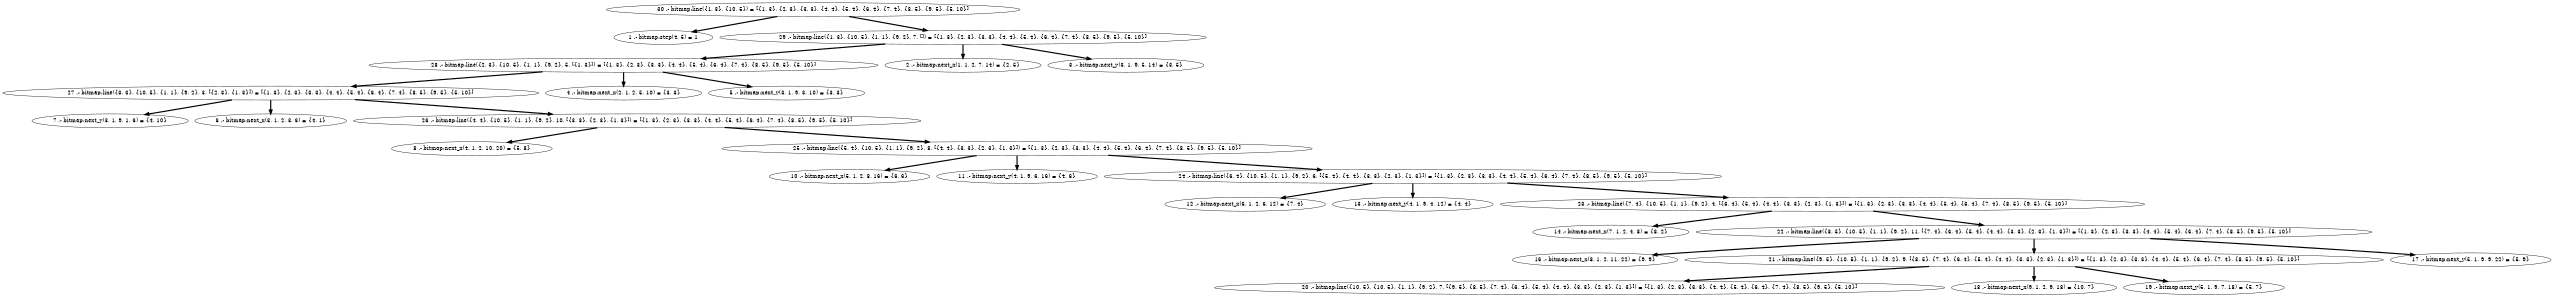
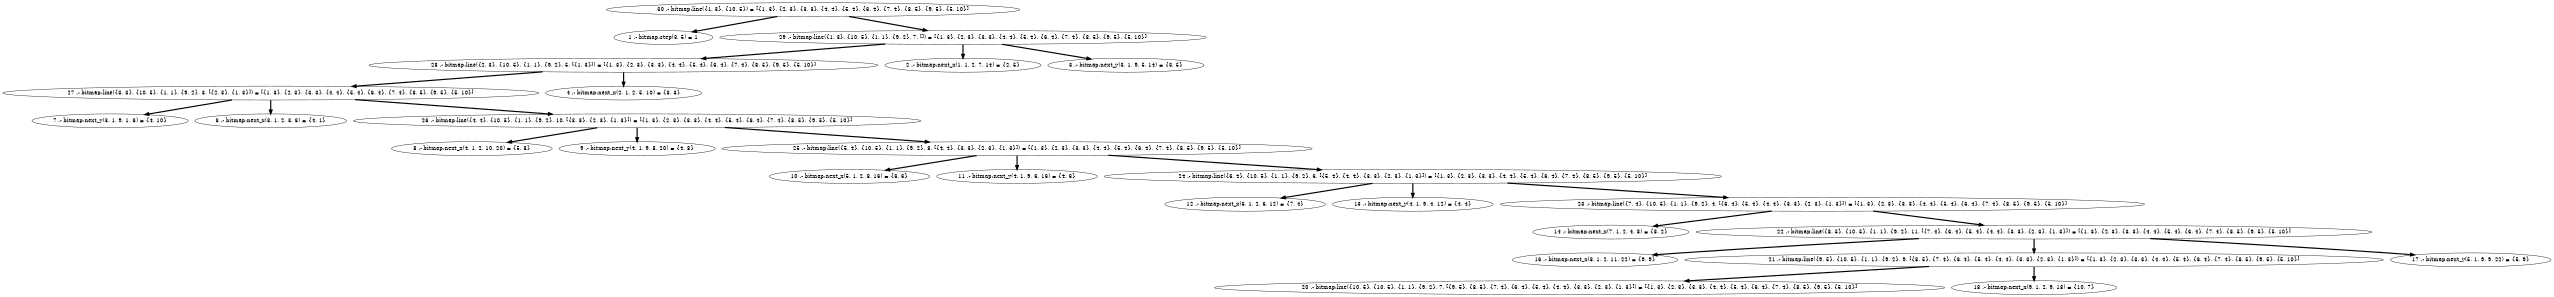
(663, 37) -> (663, 37)
(787, 93) -> none
none -> (637, 149)
(2204, 288) -> none
